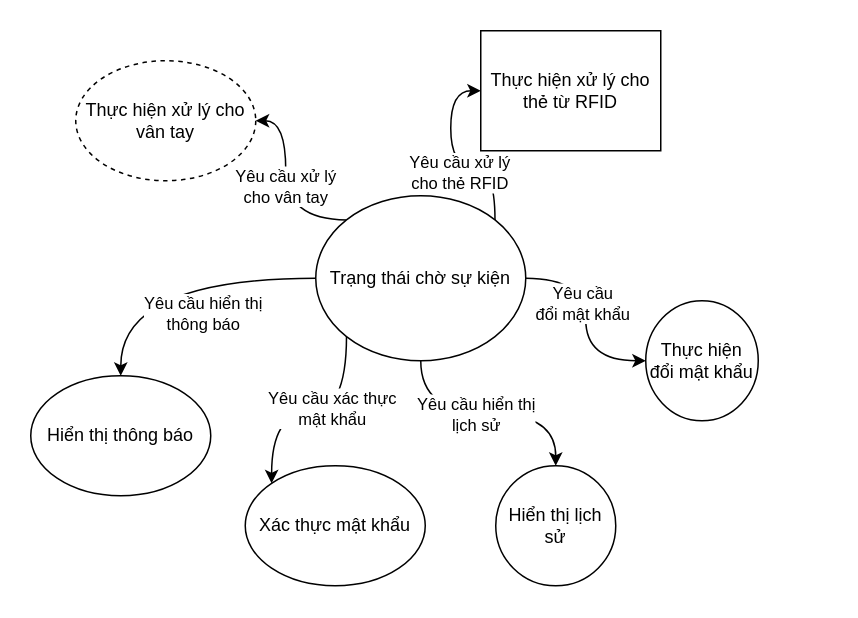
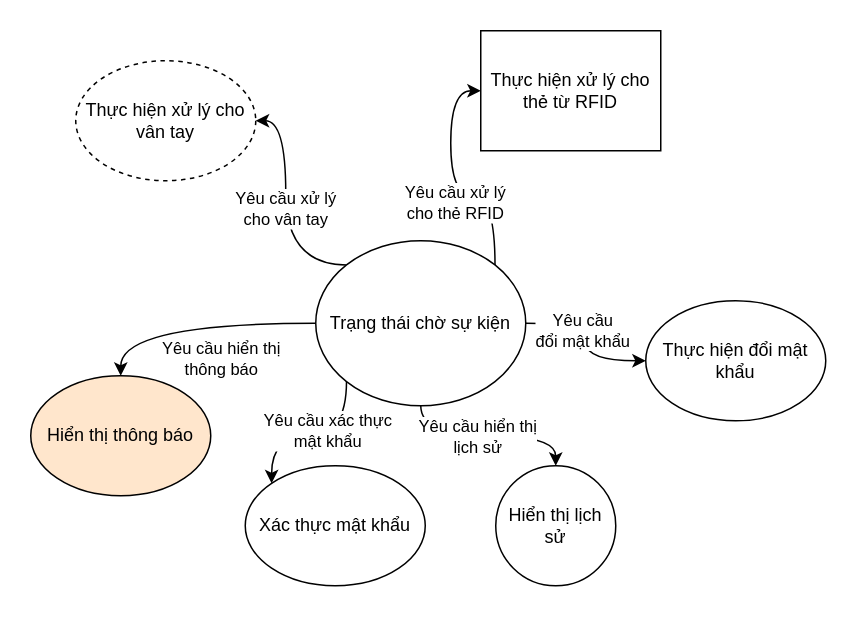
(421, 278) -> (421, 323)
(702, 361) -> (736, 361)
(121, 436) -> (121, 436)
